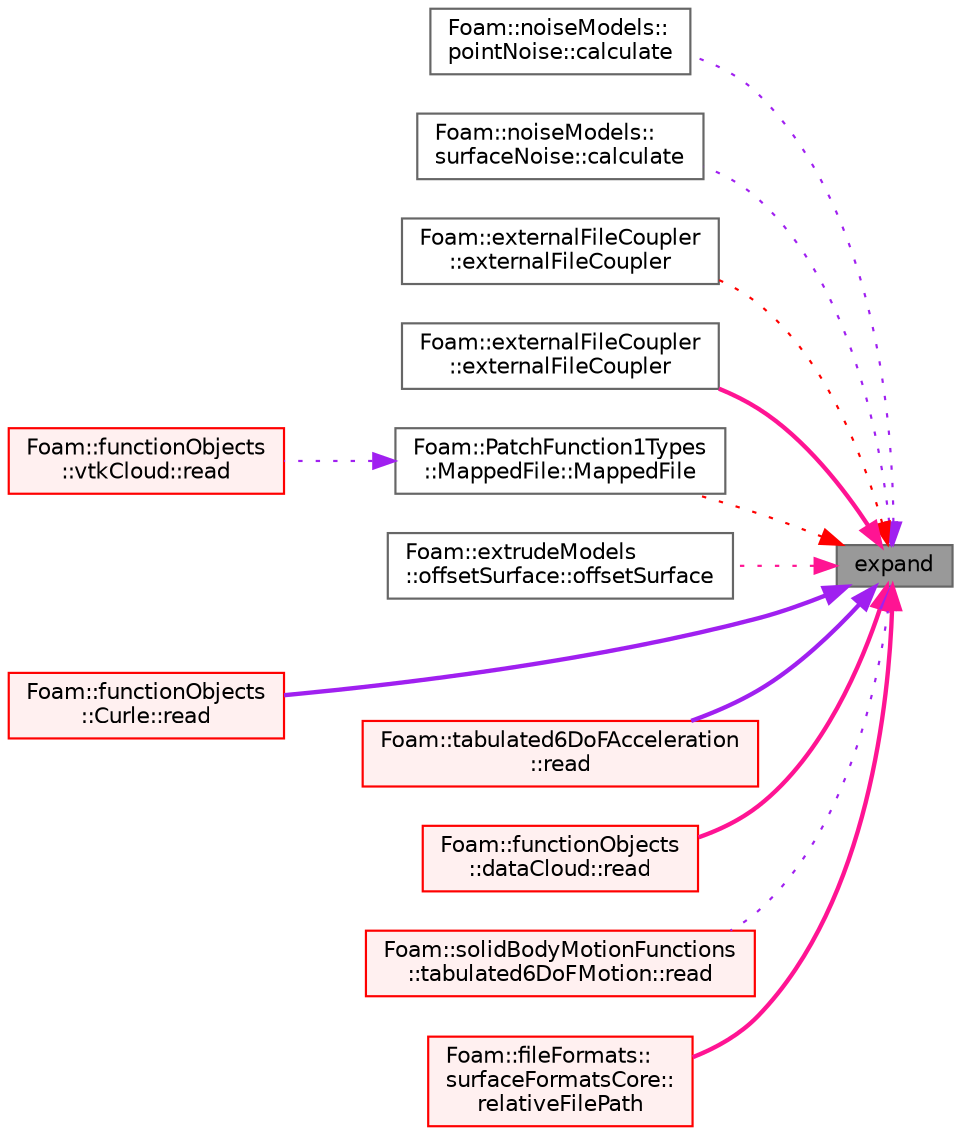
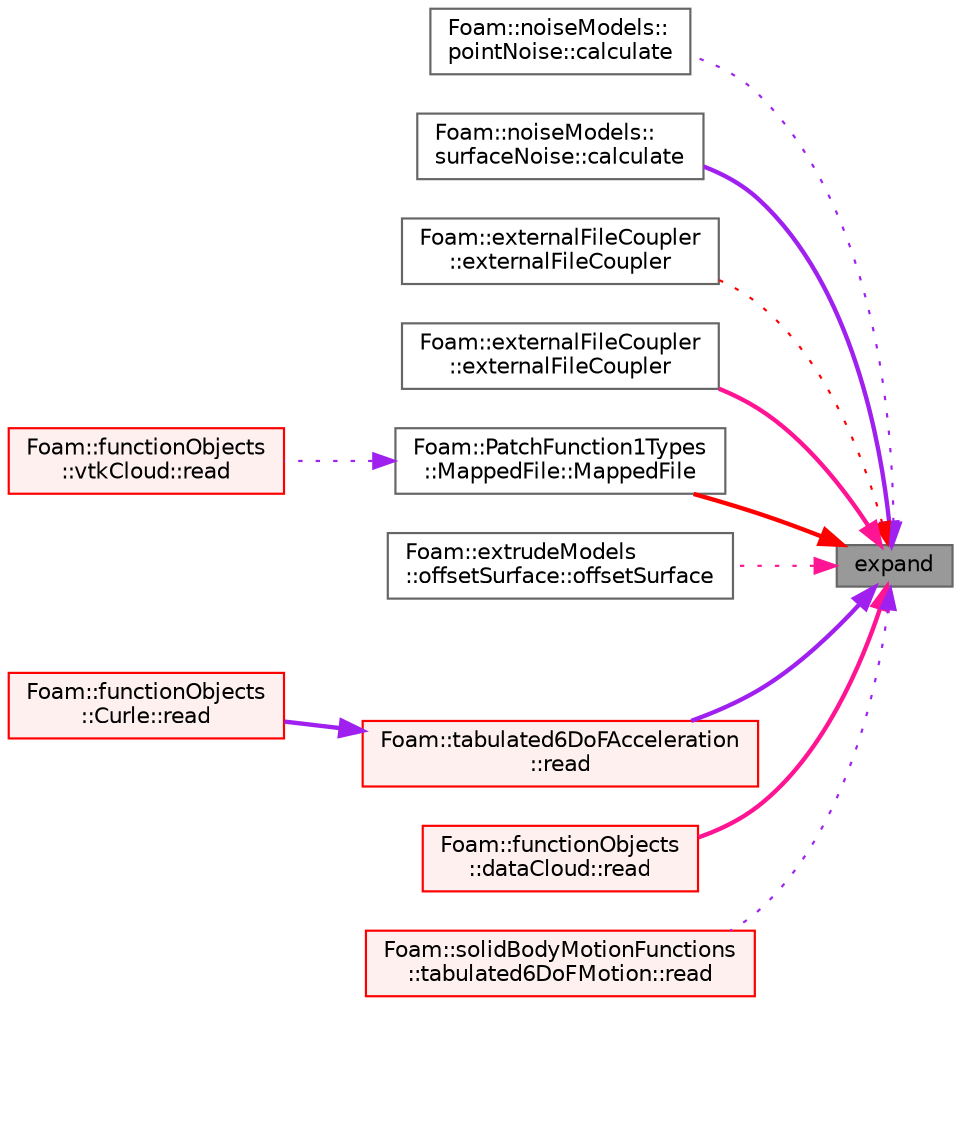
(839, 319) -> (839, 319)
(758, 514) -> (758, 514)
(558, 660) -> (312, 725)
(560, 1081) -> none
